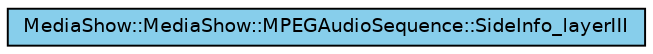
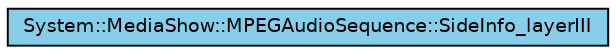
(326, 27) -> (308, 27)
